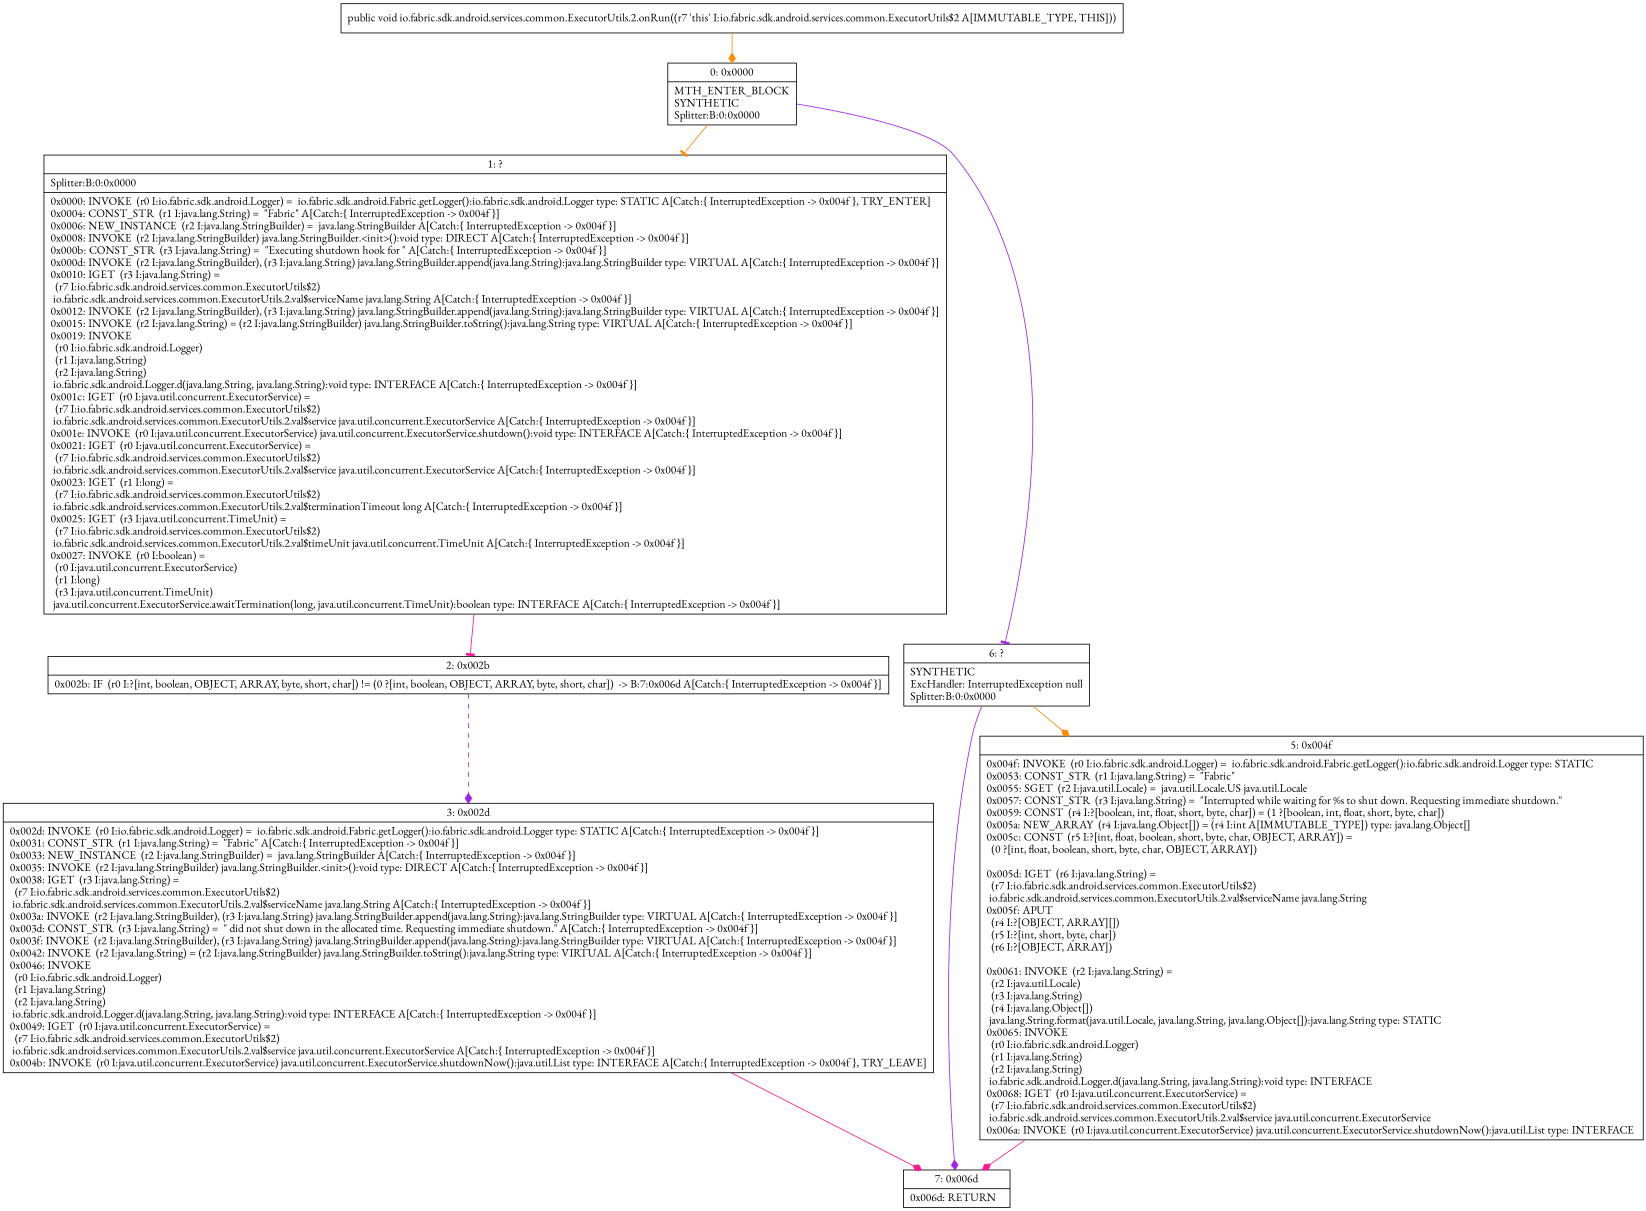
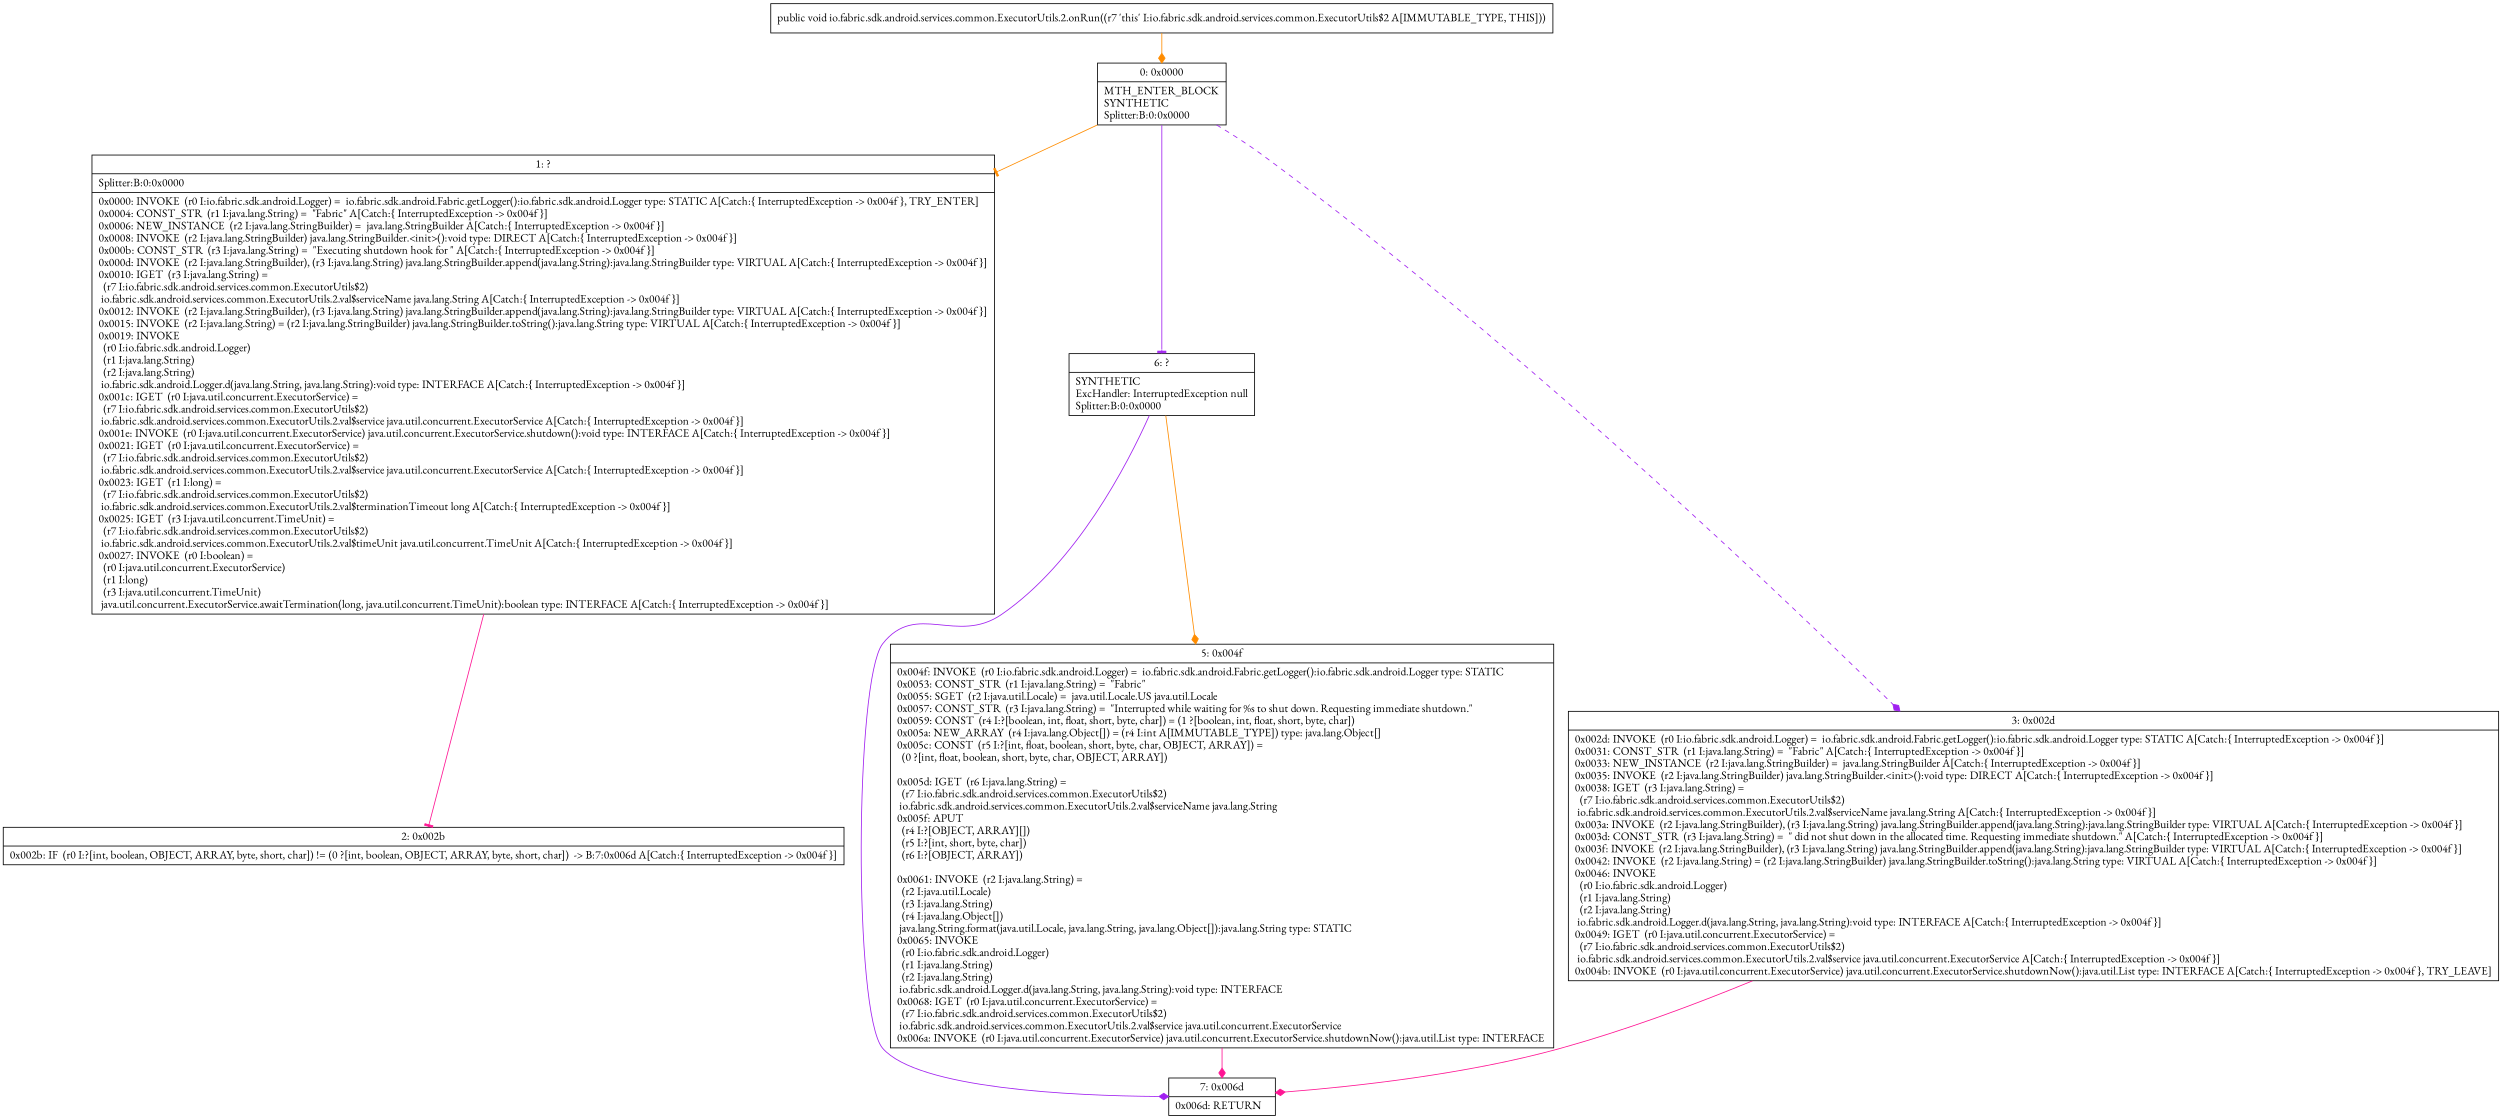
(468, 744) -> (1566, 401)
